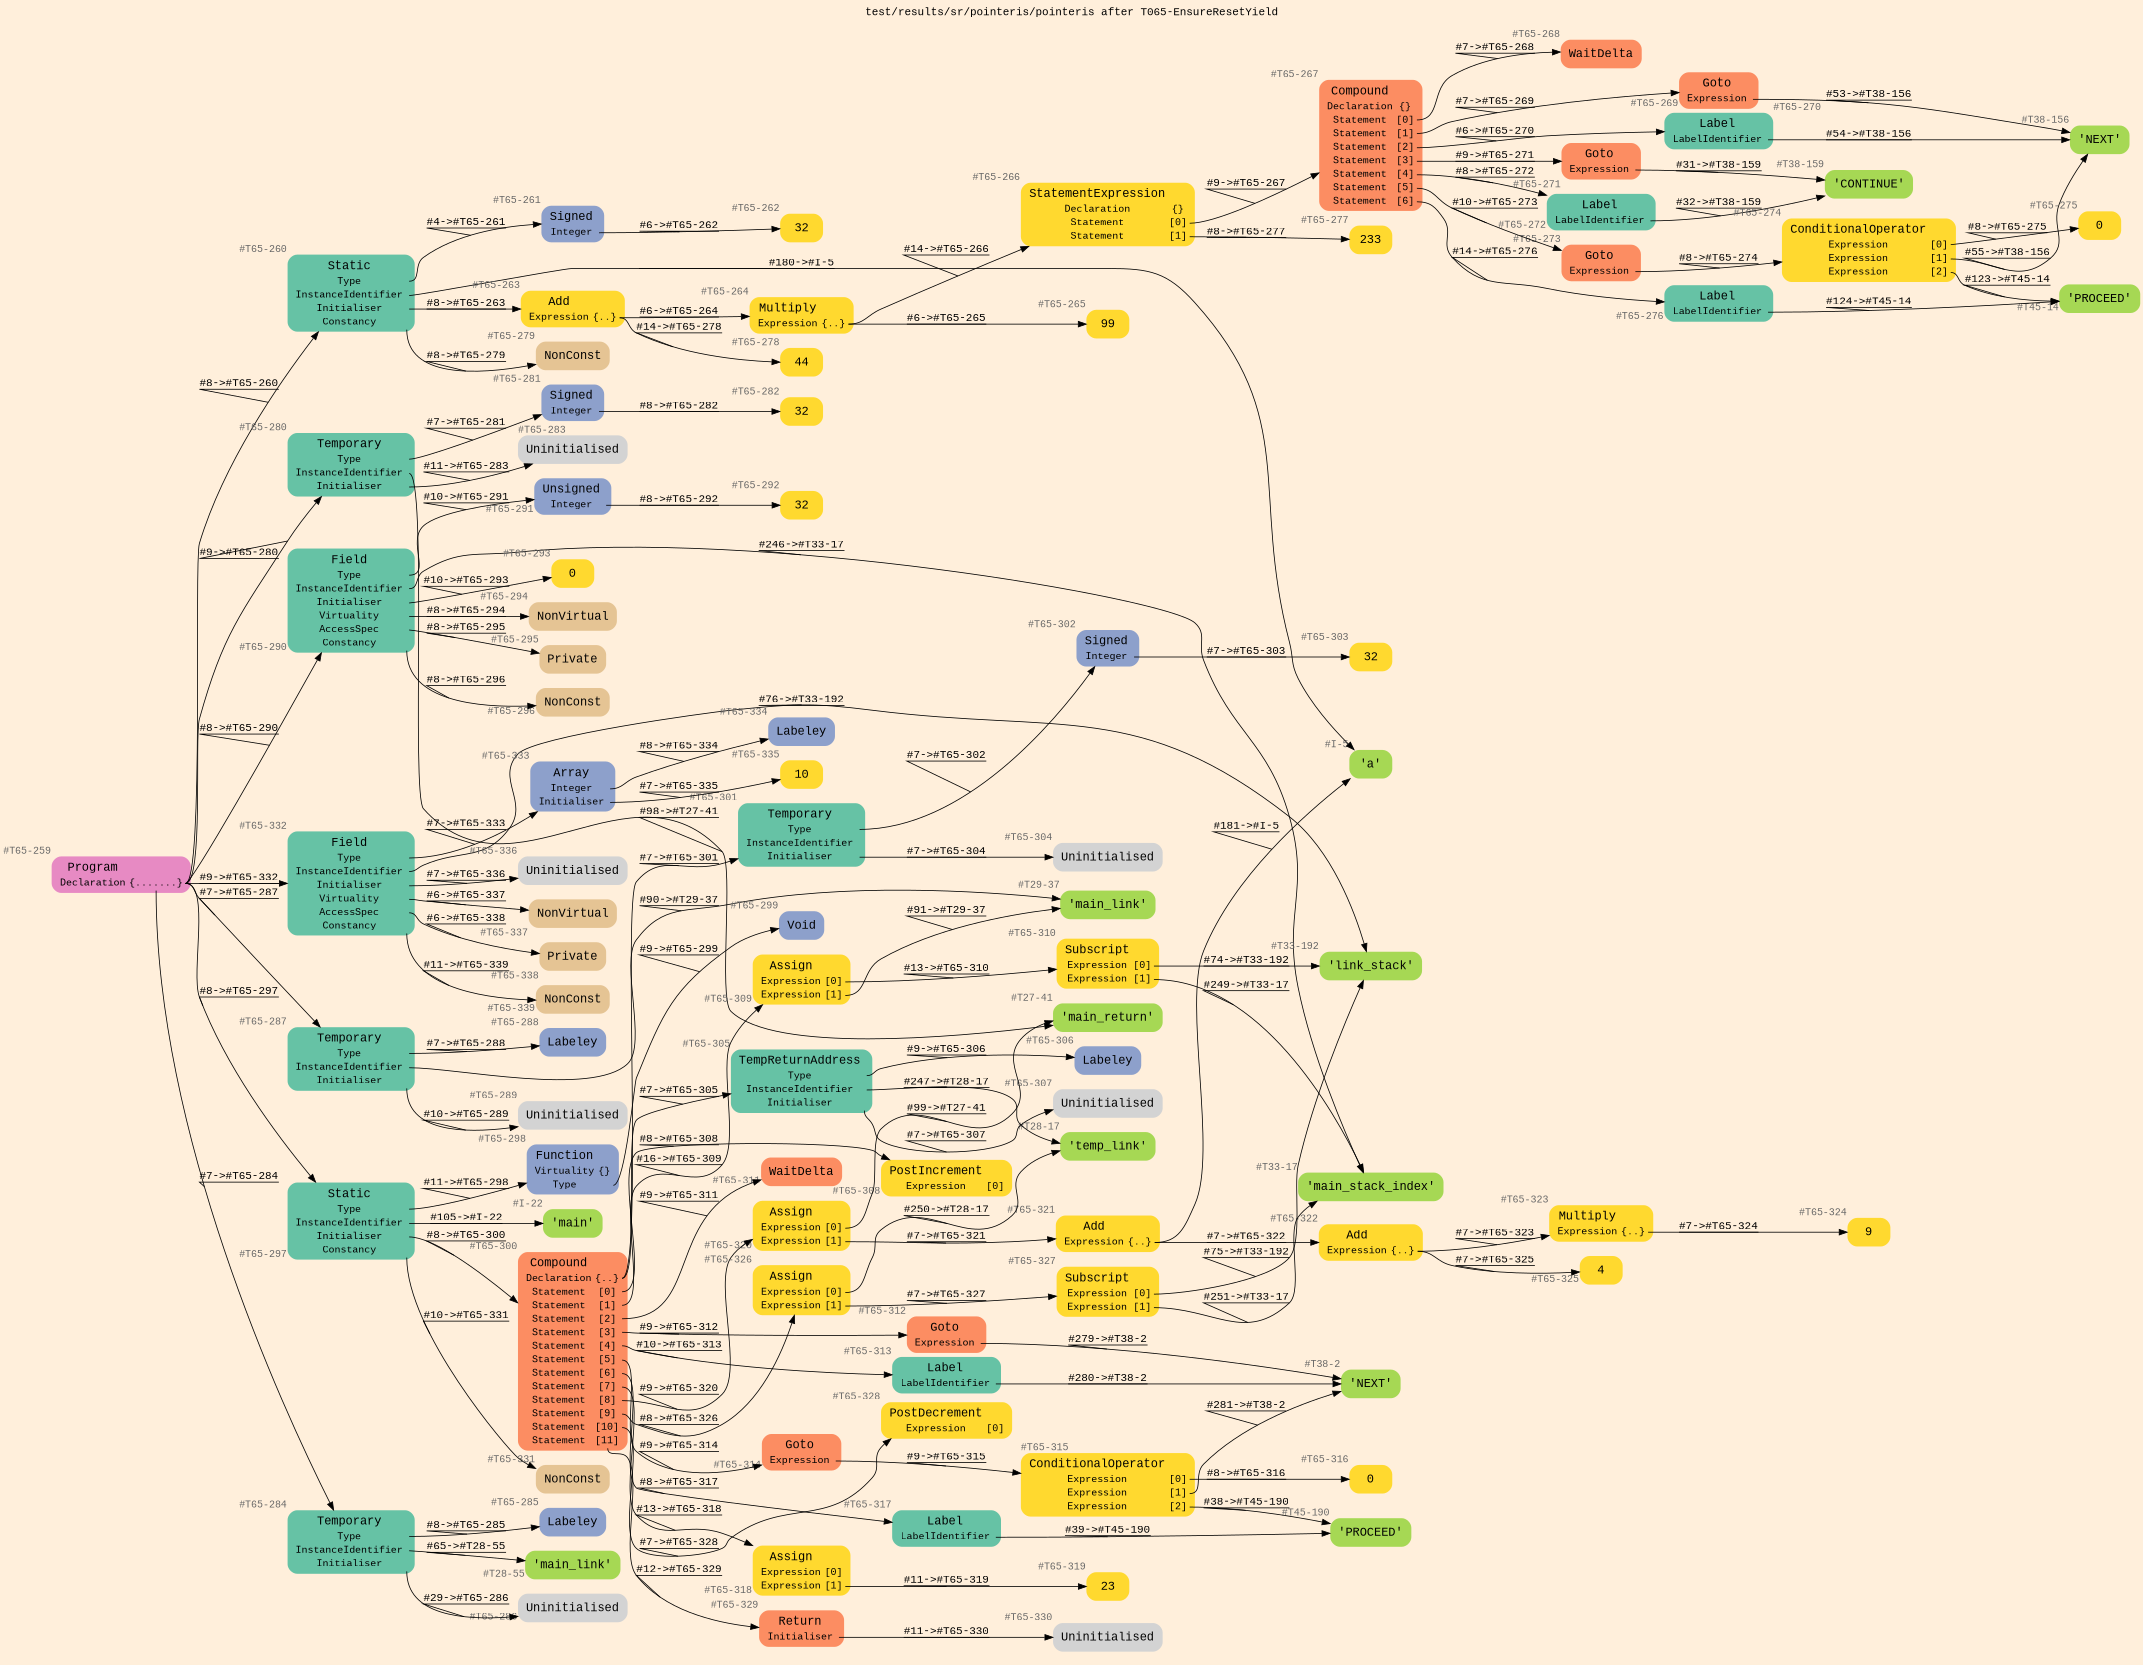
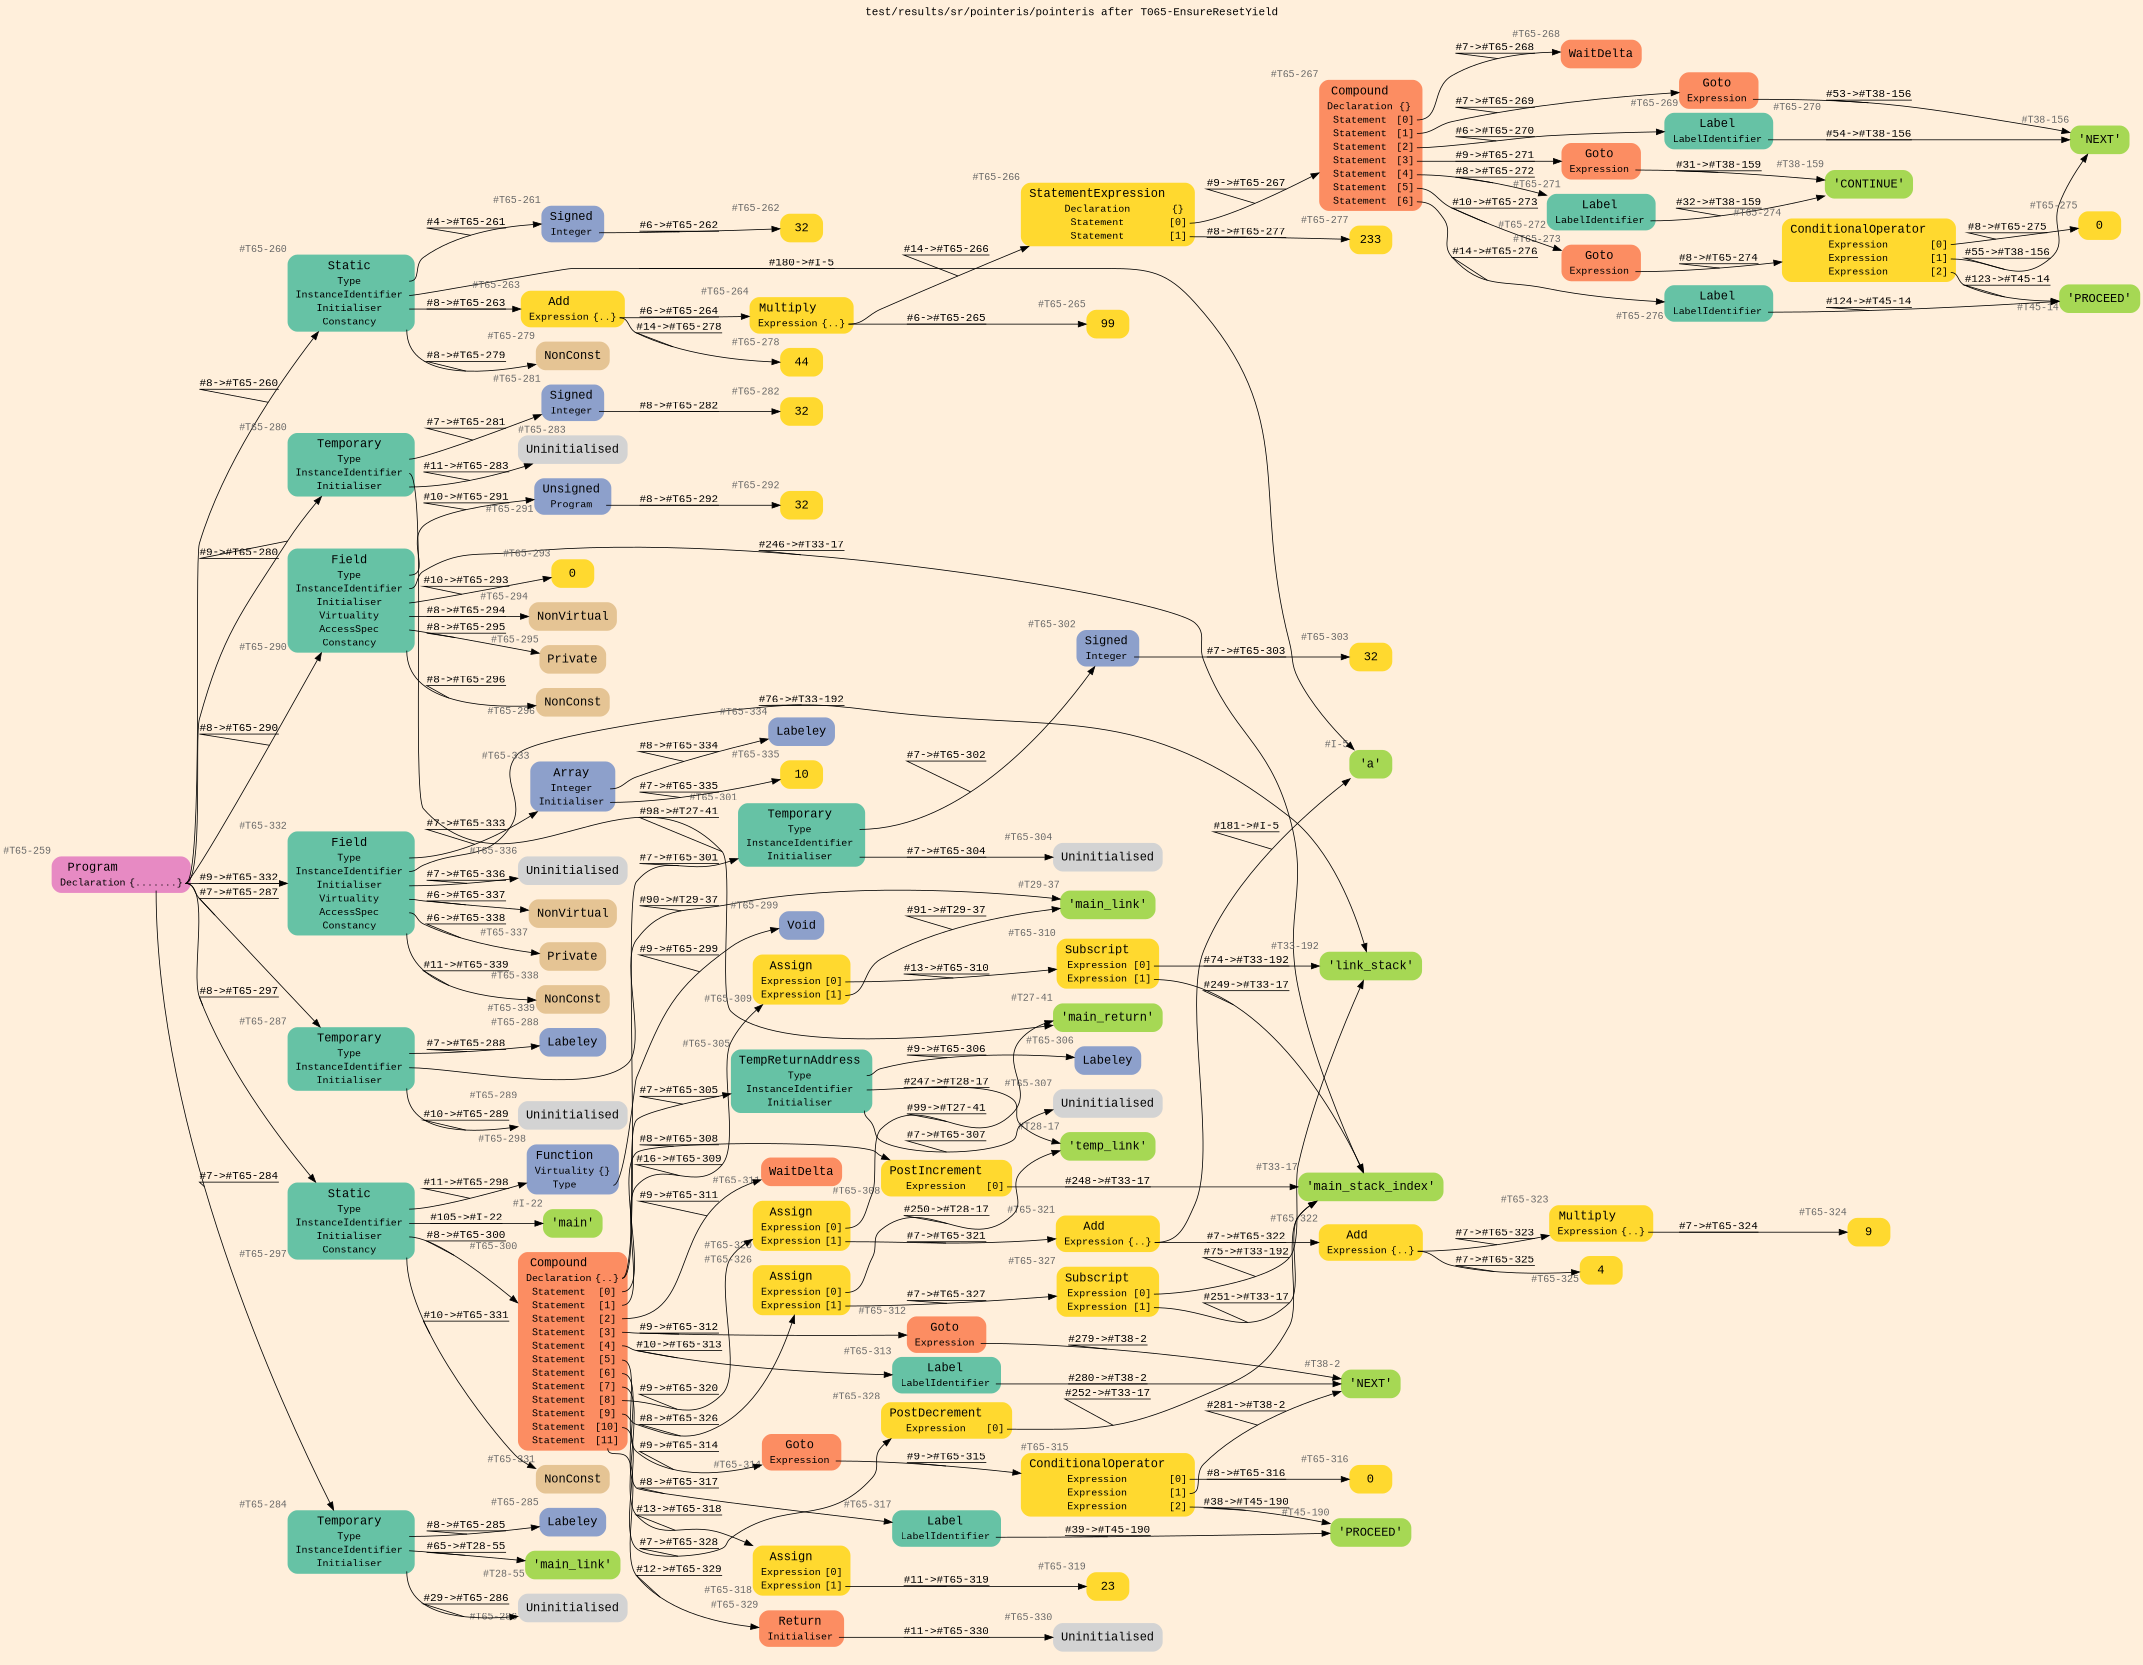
(572, 504) -> (572, 504)
none -> (1148, 1187)
none -> (1211, 1392)
